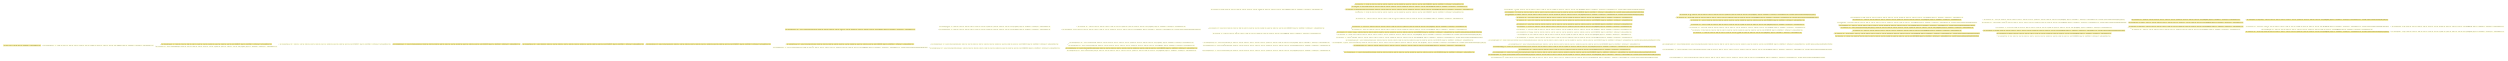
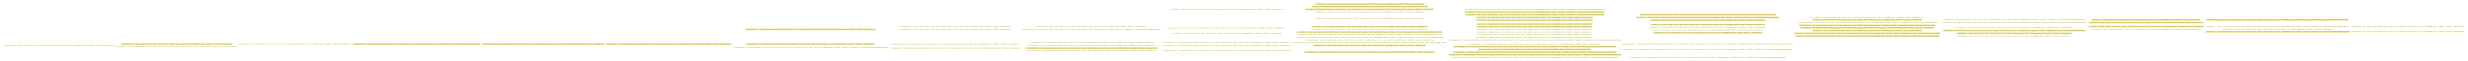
(22, 45) -> none
